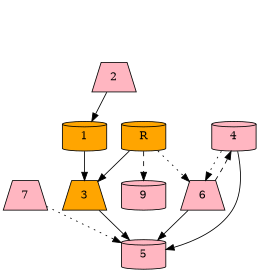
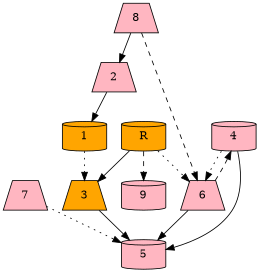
none -> (136, 18)
(85, 162) -> (85, 162)
